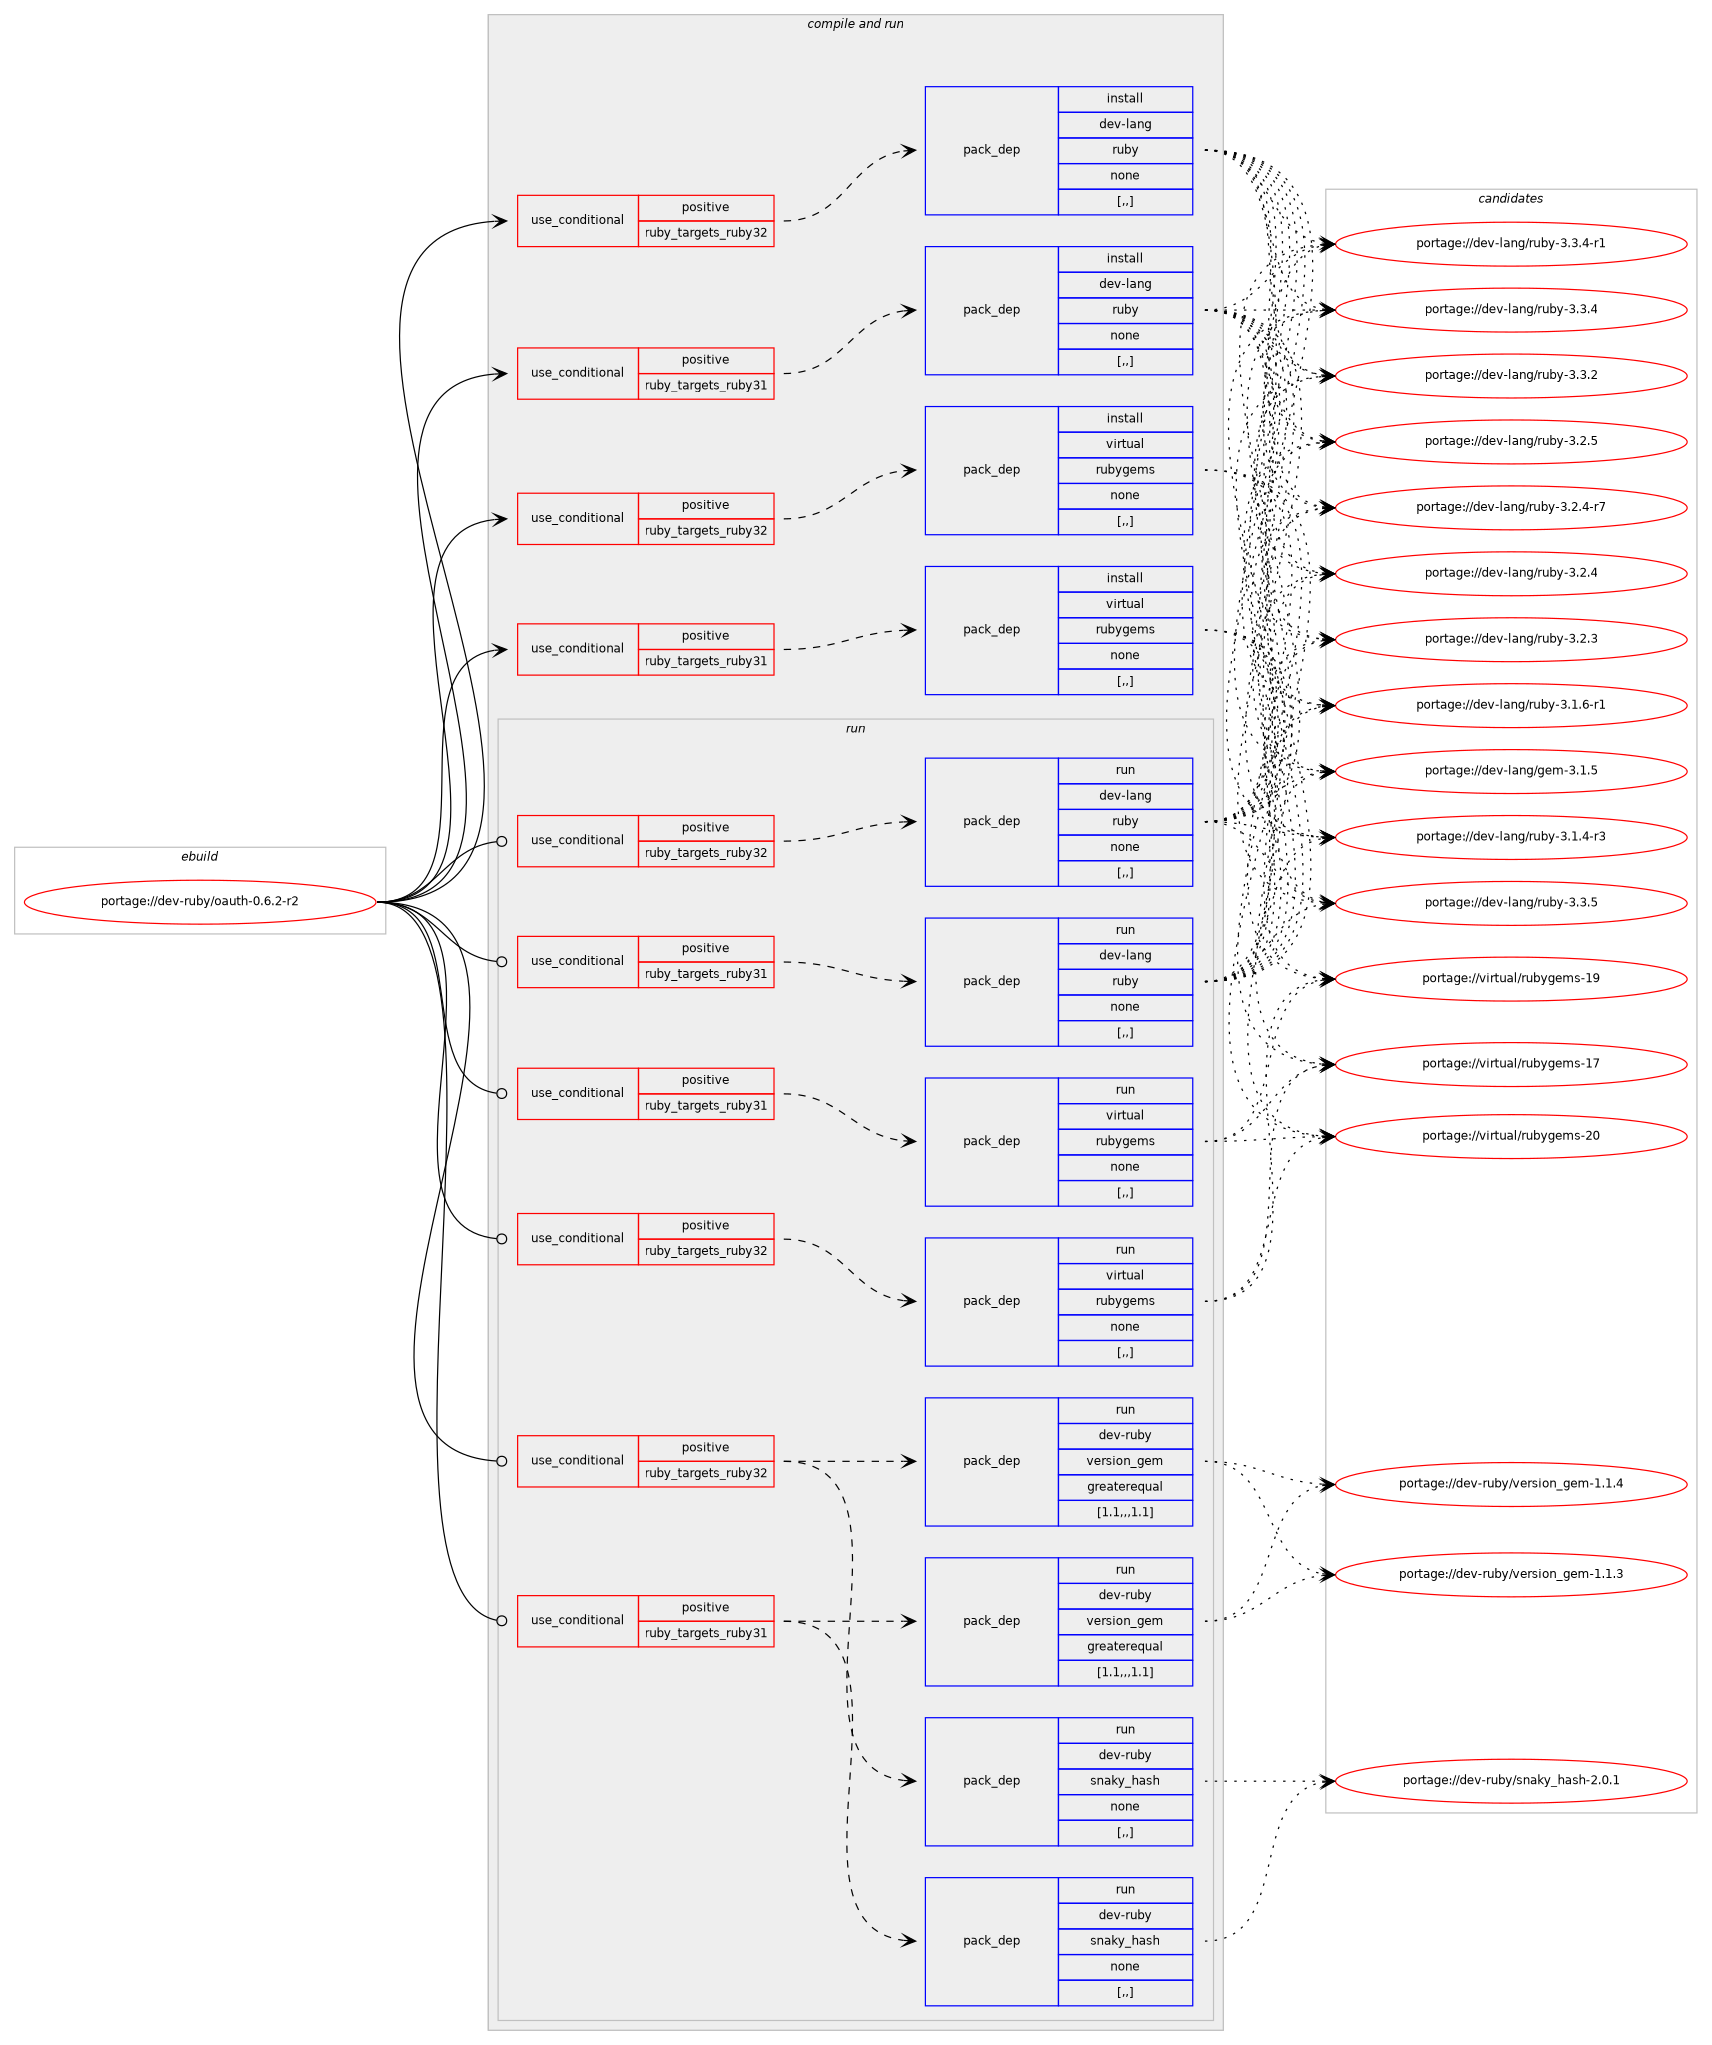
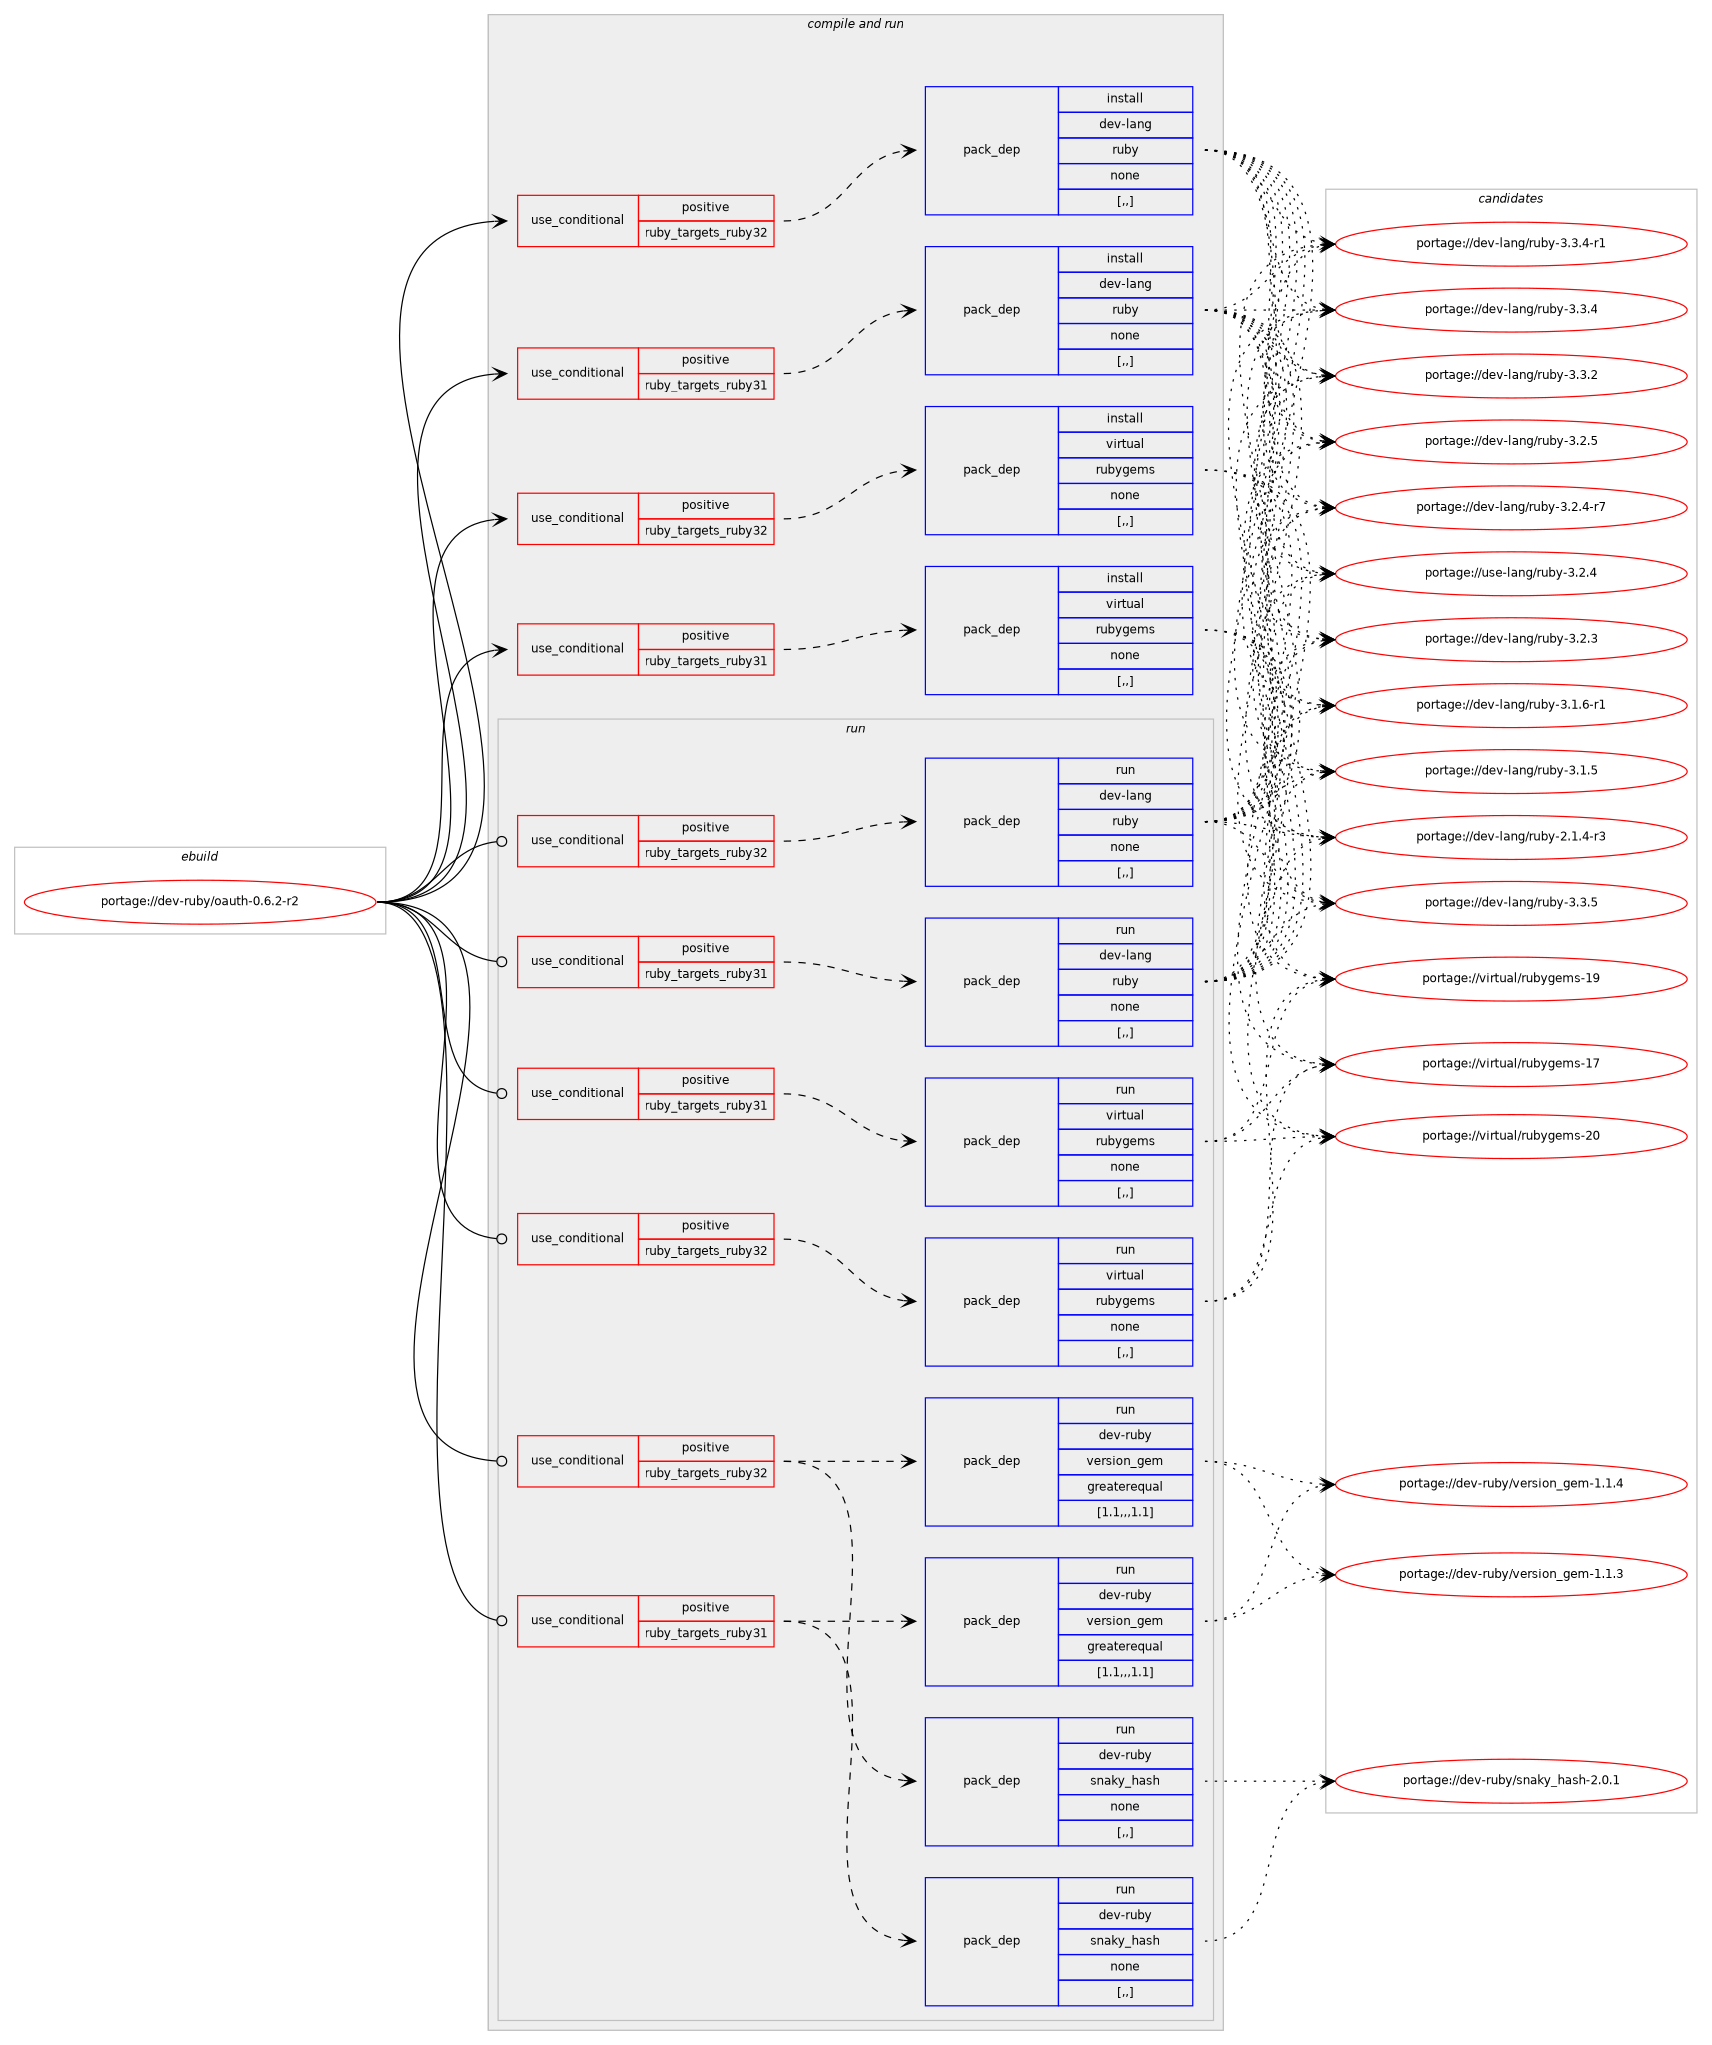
(1511, 574) -> (1511, 574)
(1511, 772) -> (1511, 772)
(1511, 837) -> (1511, 837)
